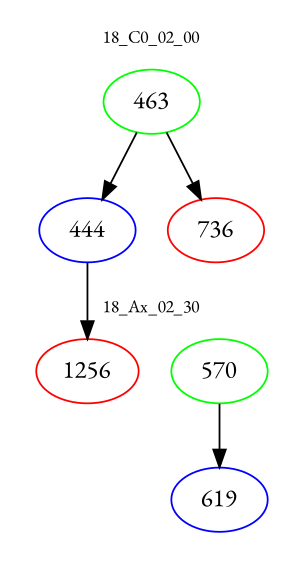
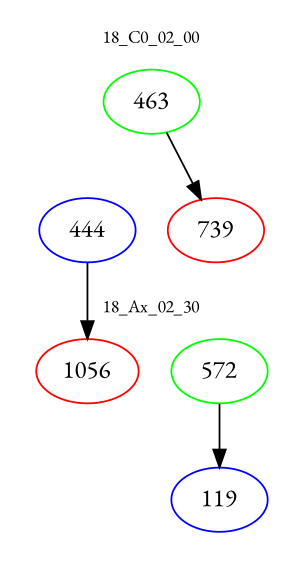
(124, 158) -> none
(216, 230) -> (216, 230)
(87, 371) -> (87, 371)
(220, 371) -> (220, 371)
(220, 500) -> (220, 500)
